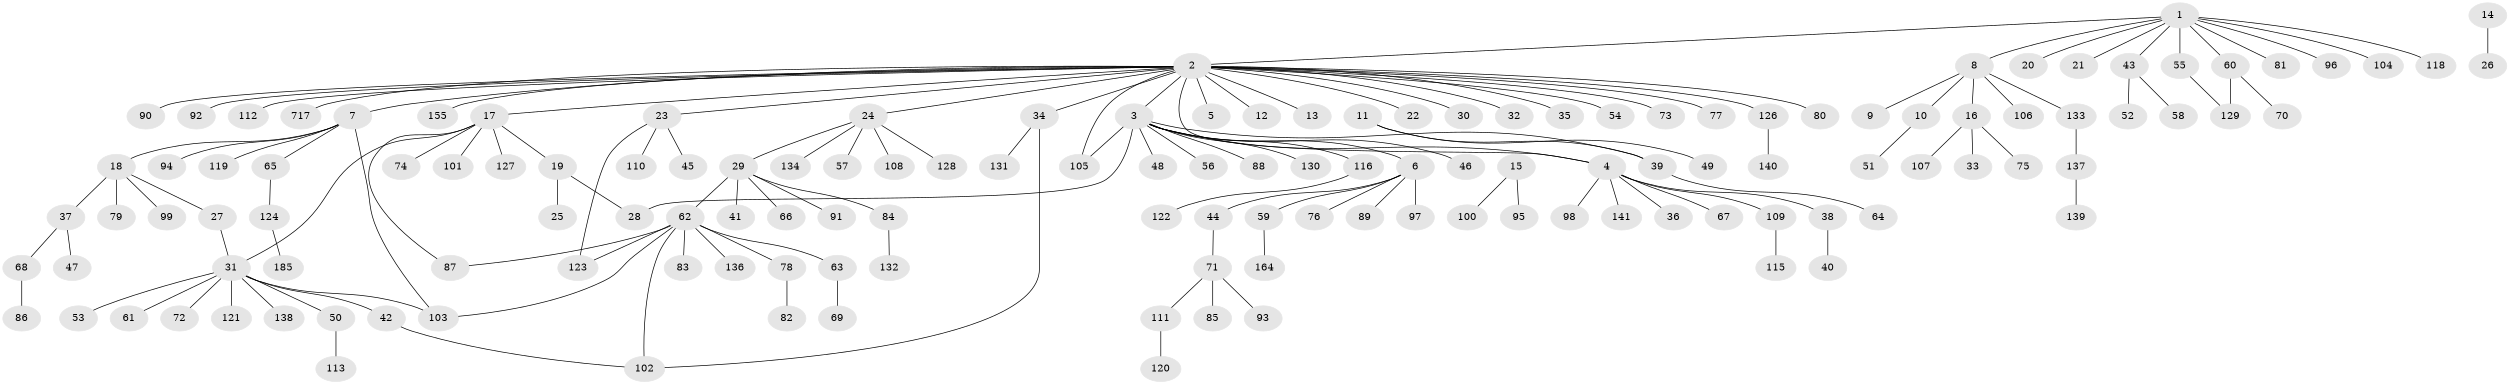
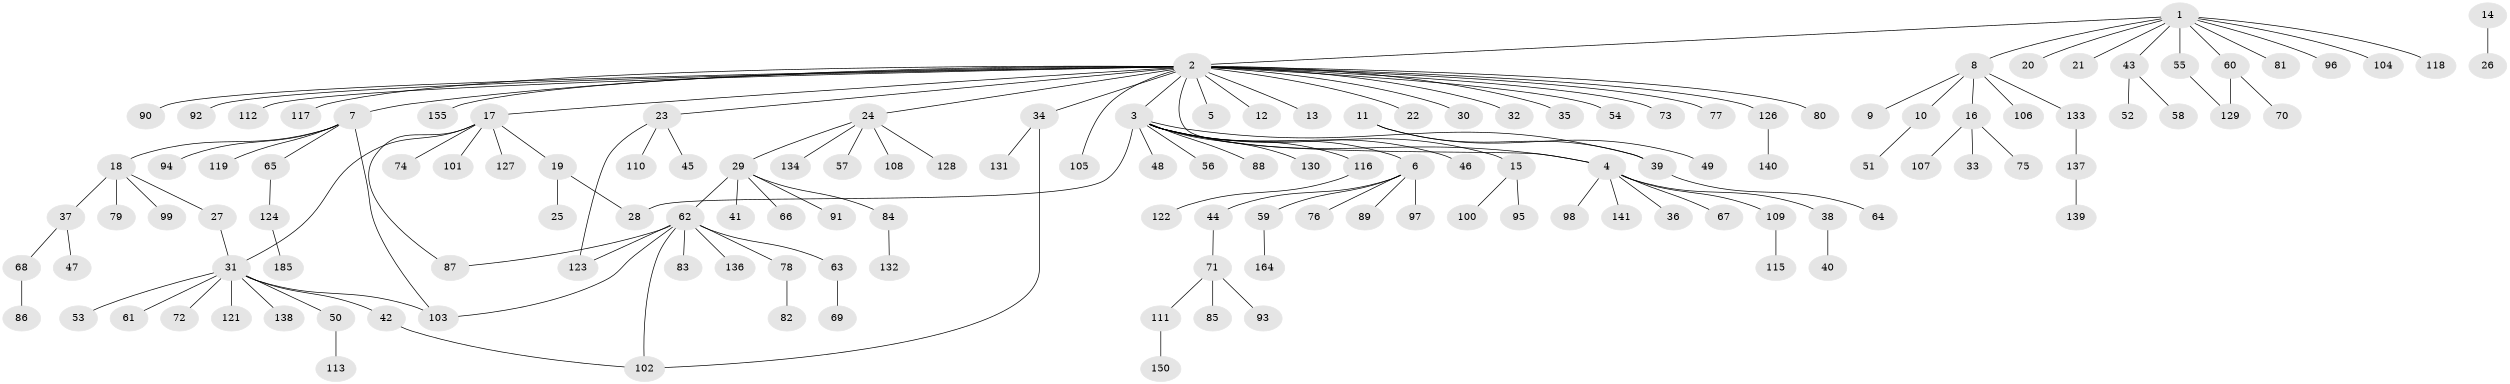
(301, 116) -> (301, 116)
(1107, 142) -> (1397, 139)
(1161, 369) -> (1161, 369)
